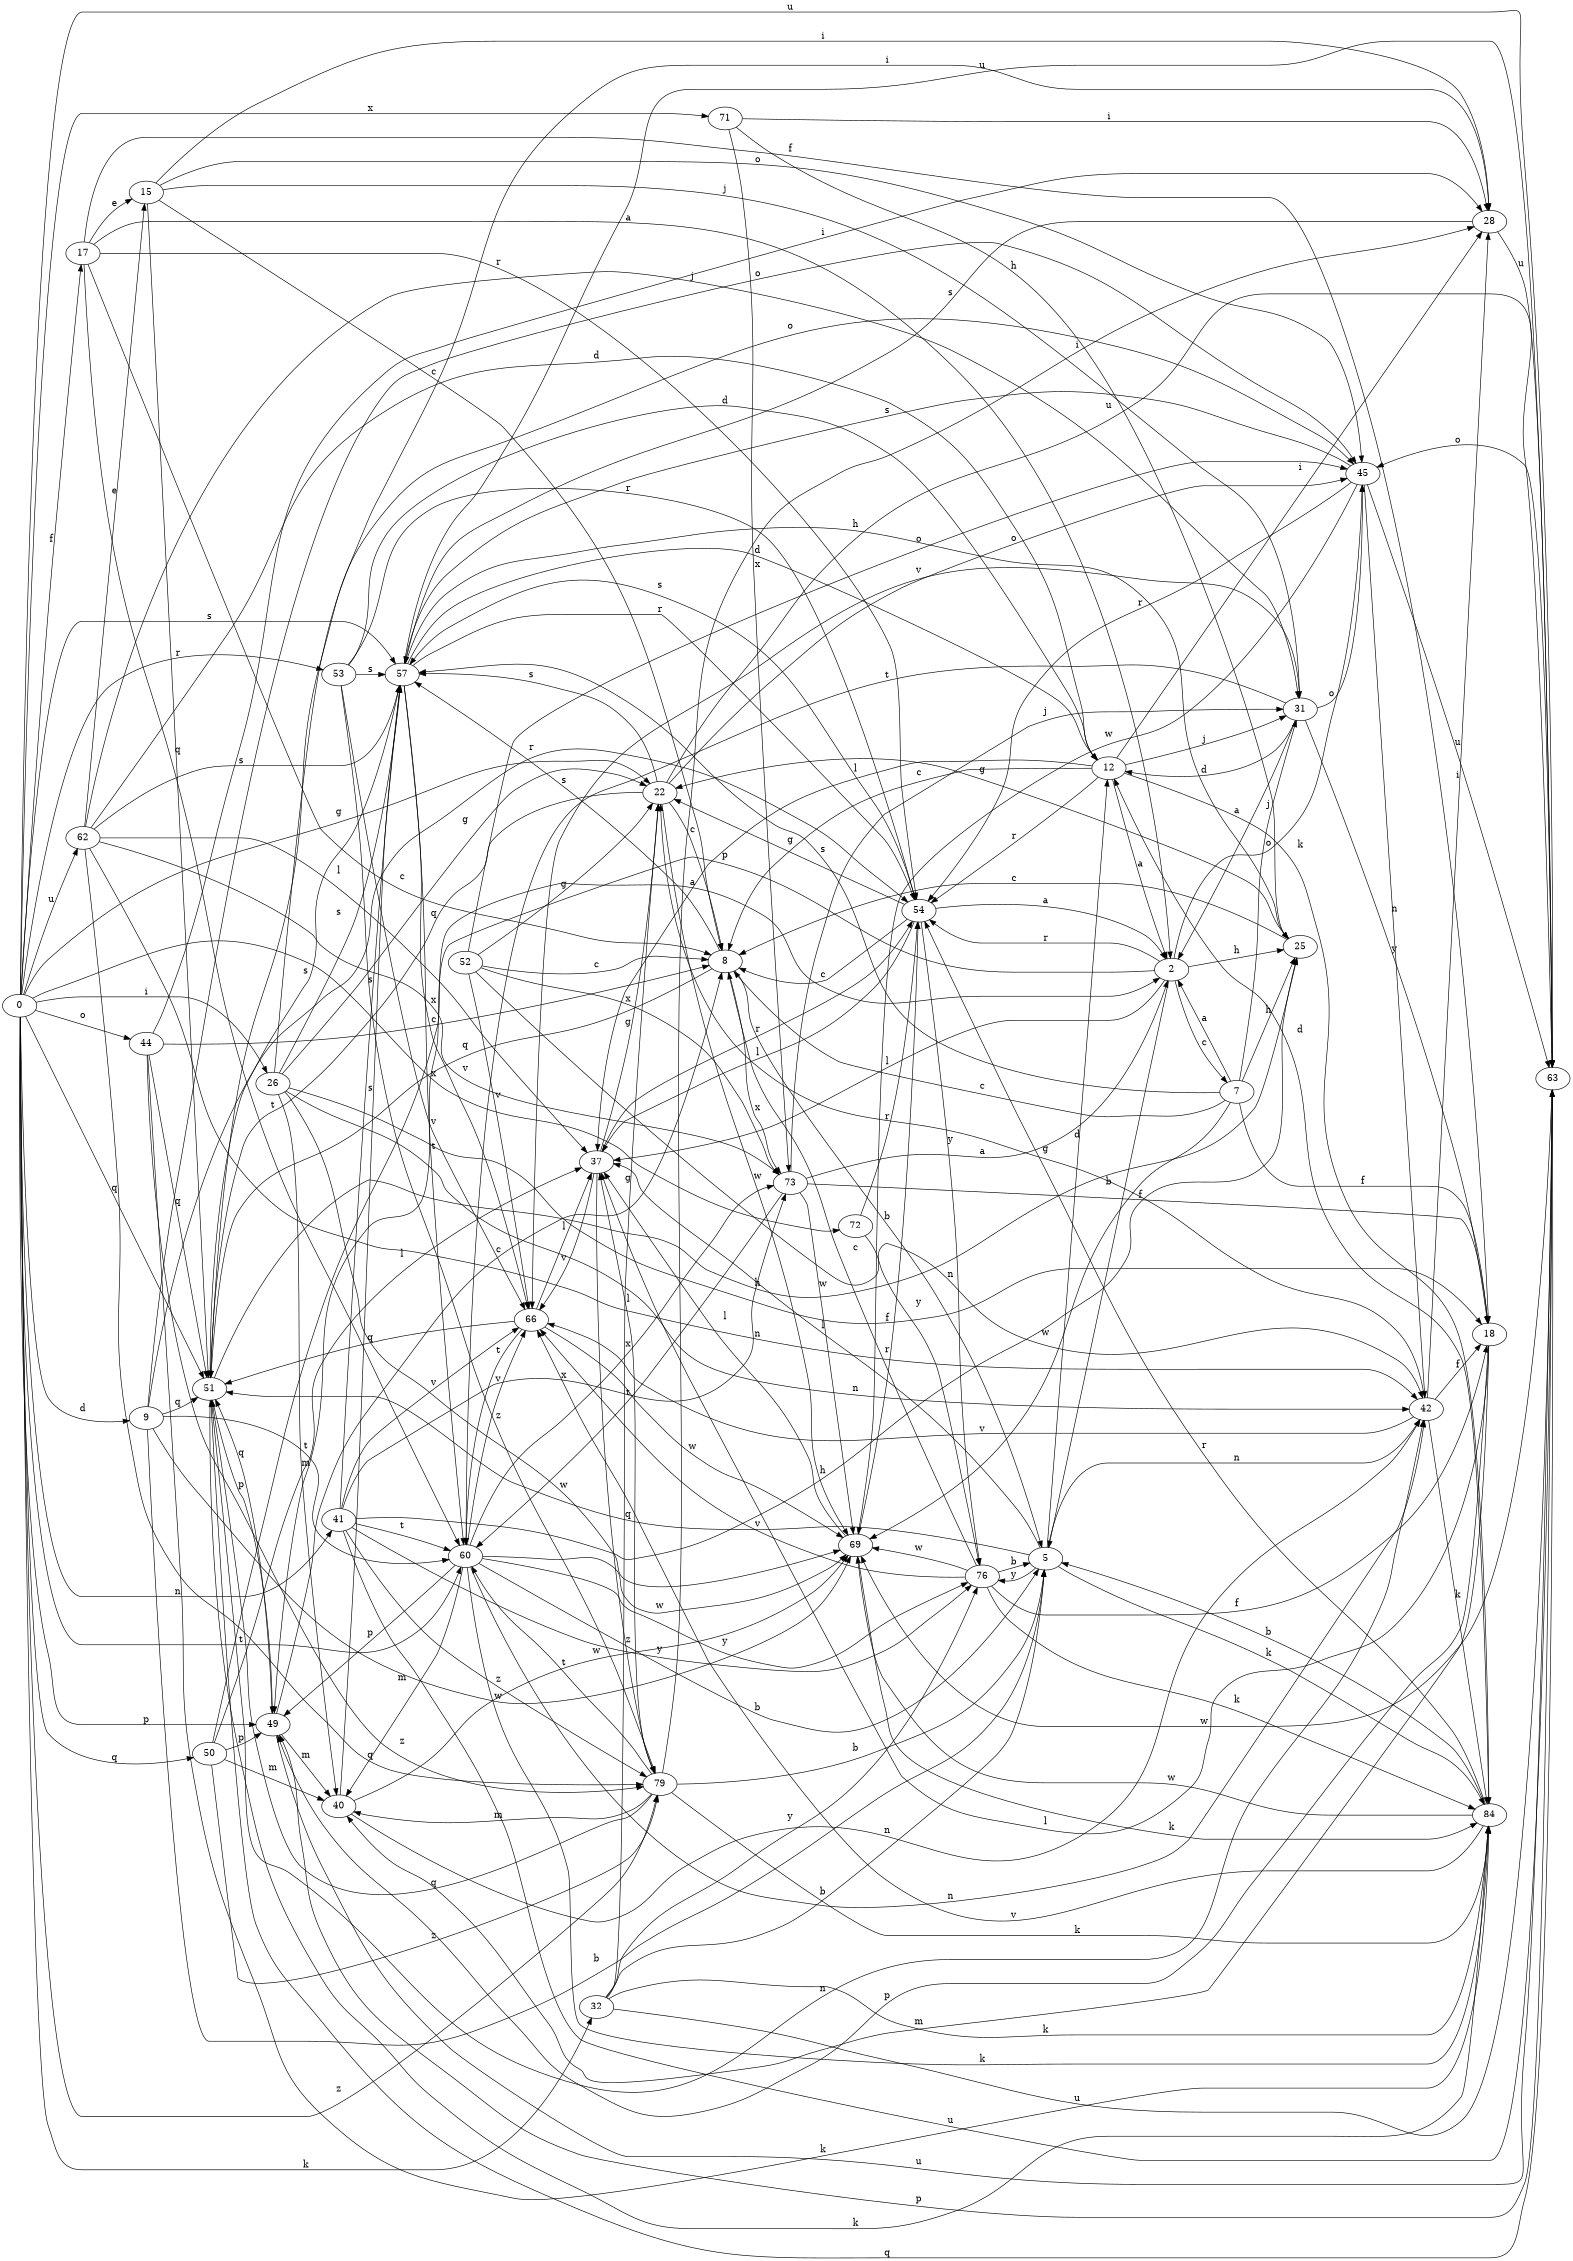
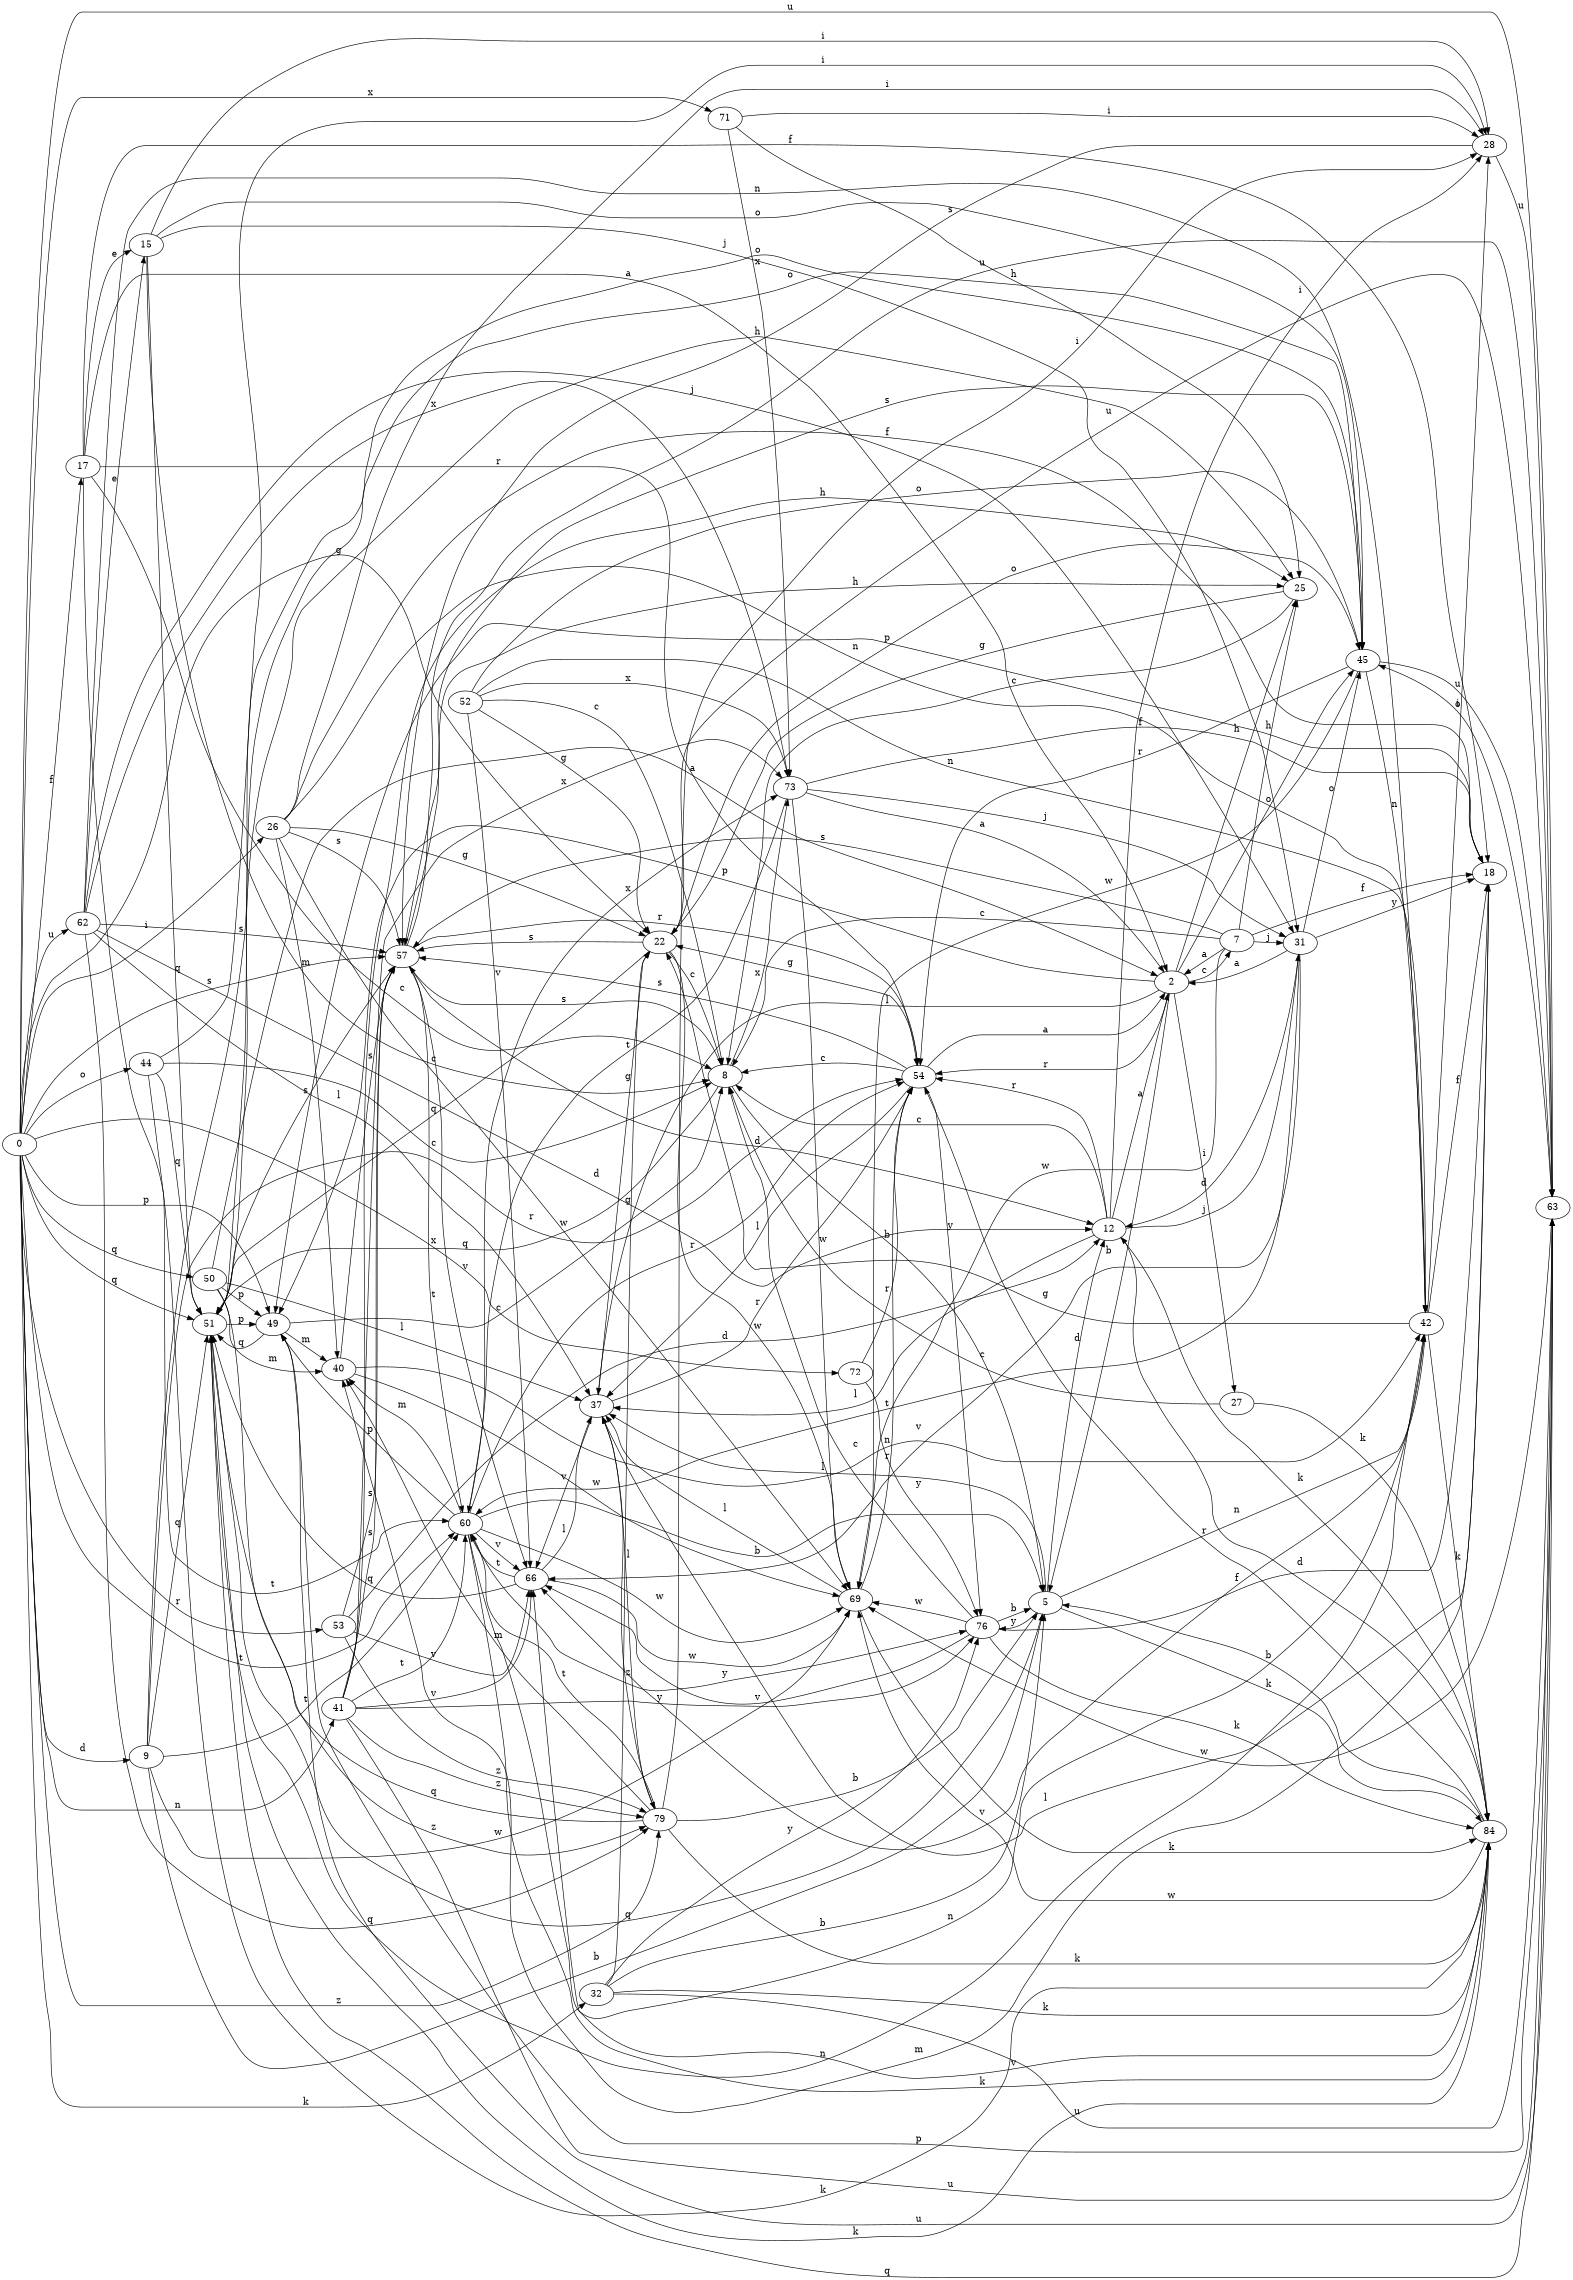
(703, 509) -> (651, 1268)
none -> (1237, 1403)
(234, 1496) -> none
